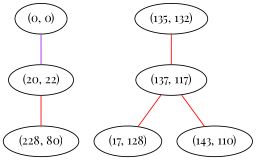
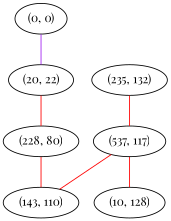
(171, 19) -> (130, 80)
(171, 80) -> (130, 141)
(128, 141) -> (130, 203)
none -> (41, 172)
